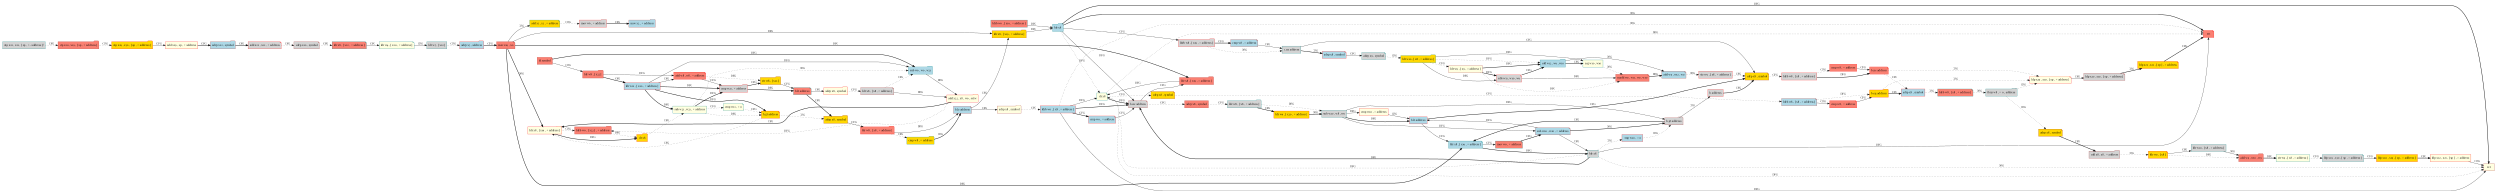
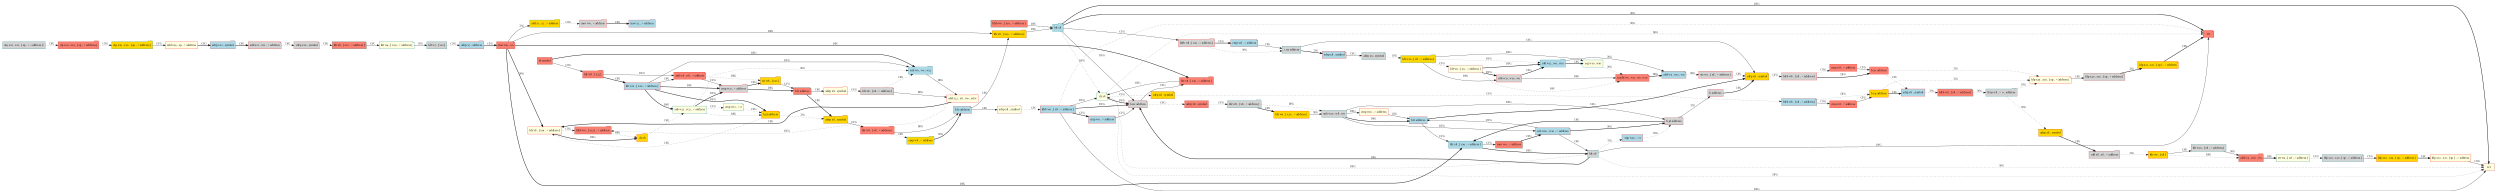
(545, 24) -> (545, 24)
(132, 45) -> (132, 45)
(1314, 114) -> (1314, 114)
